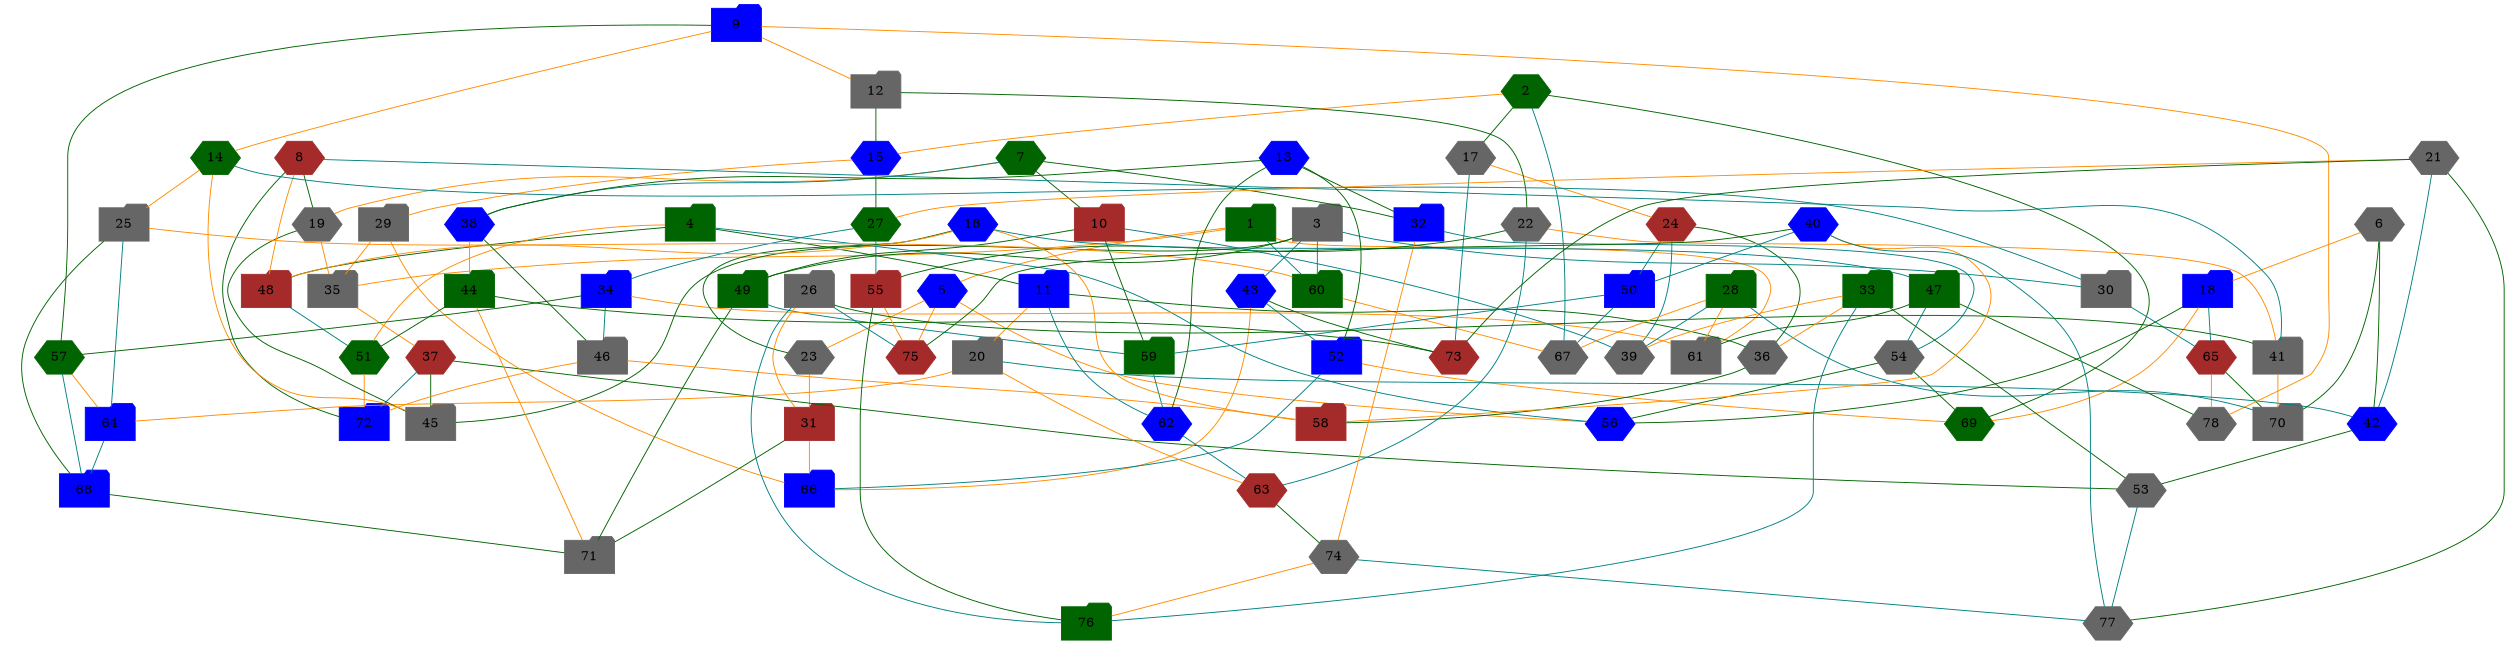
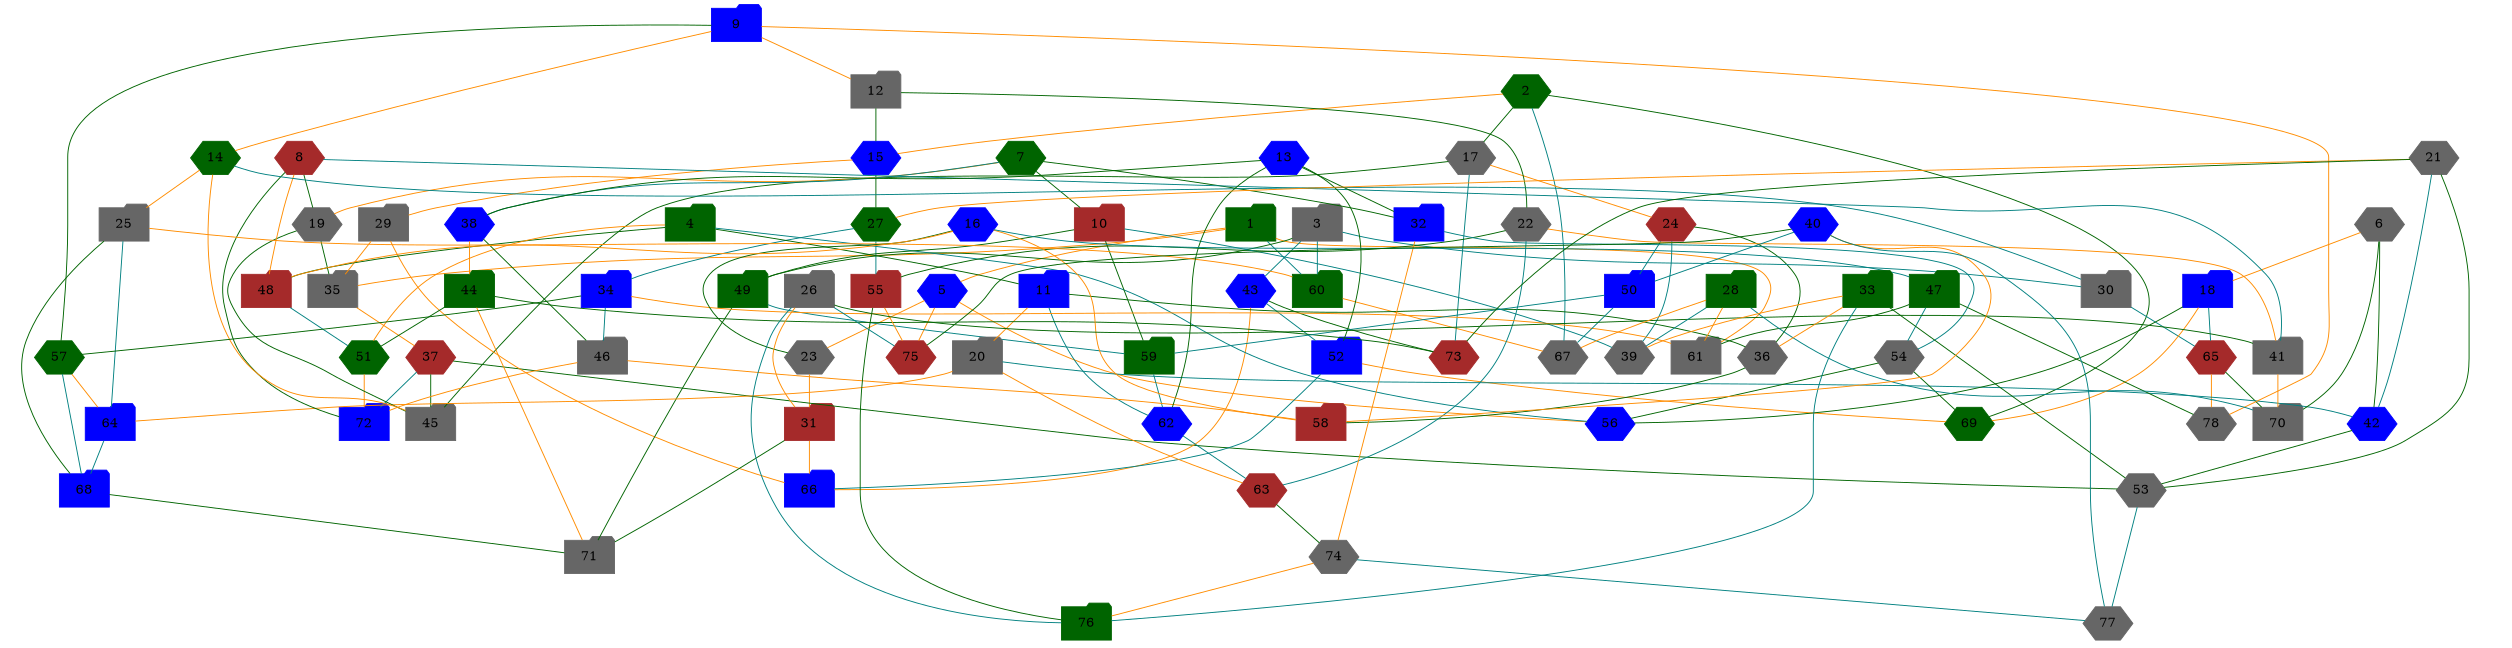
(325, 258) -> (325, 258)
(692, 287) -> (743, 189)
(2486, 524) -> (2427, 427)
